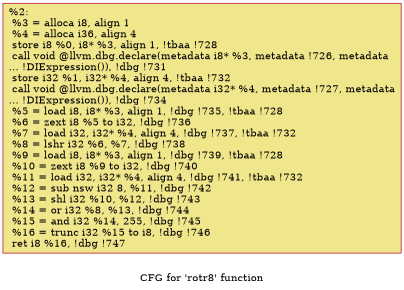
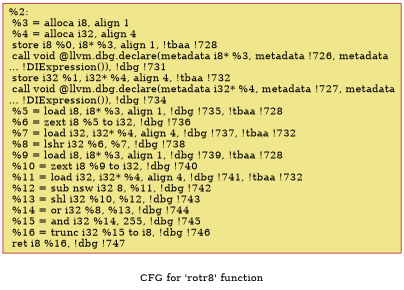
(73, 34) -> (73, 34)
